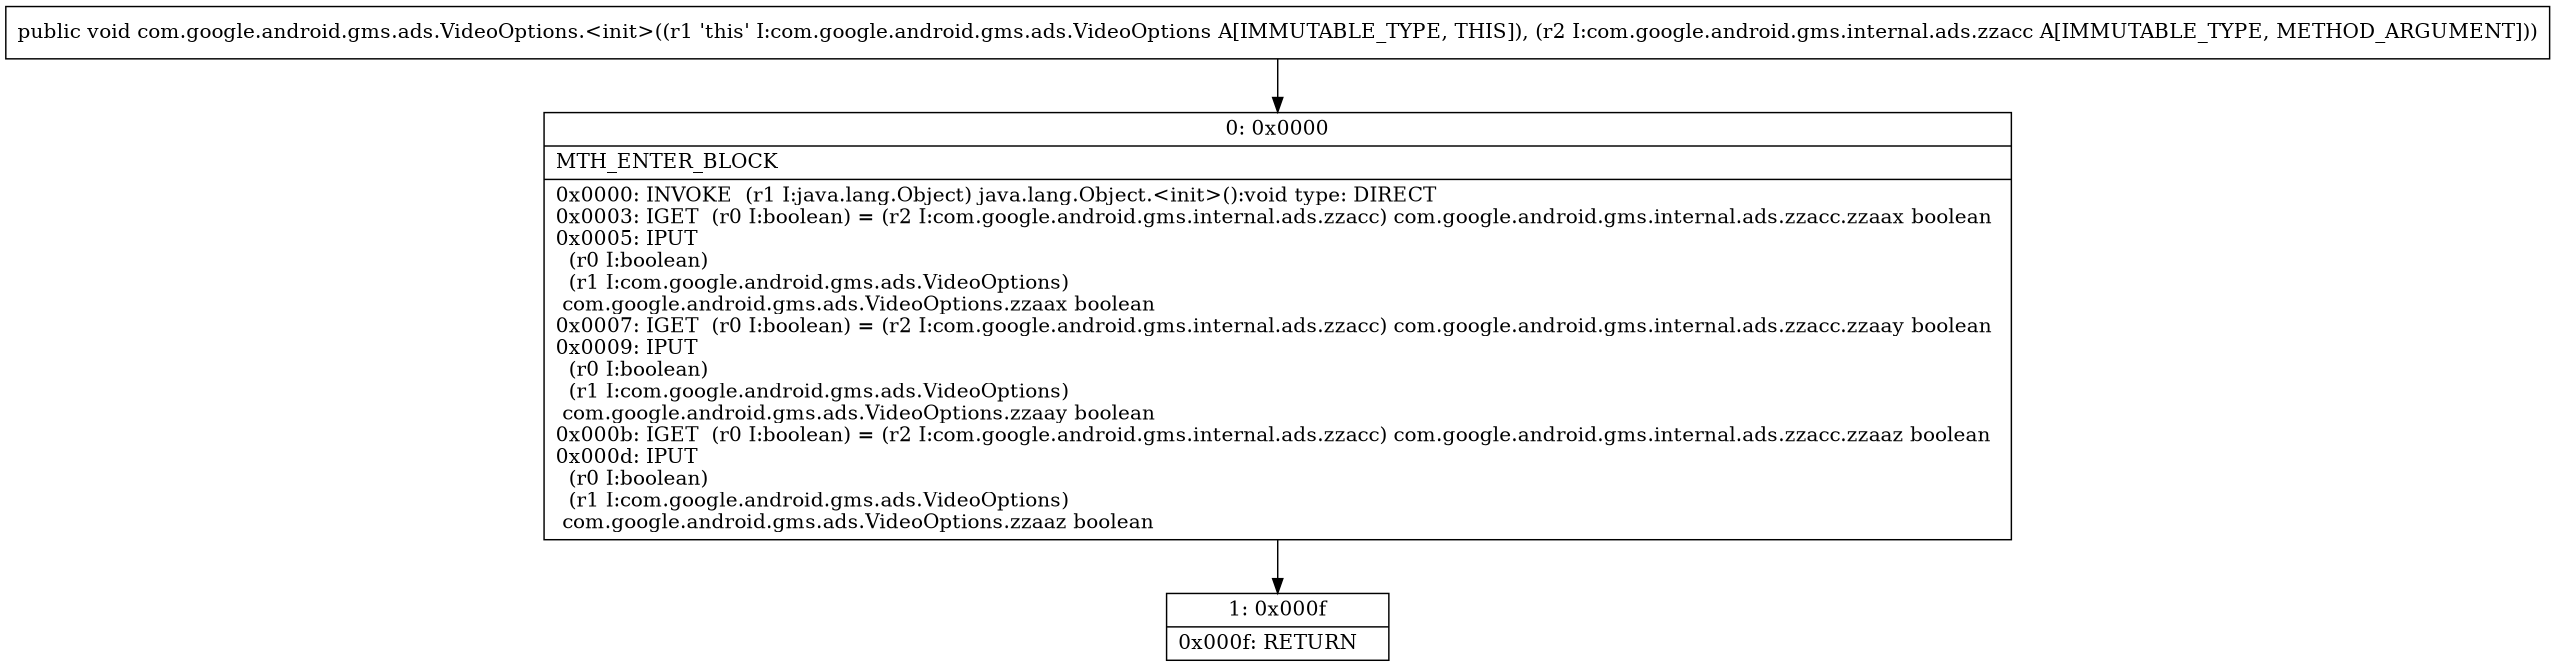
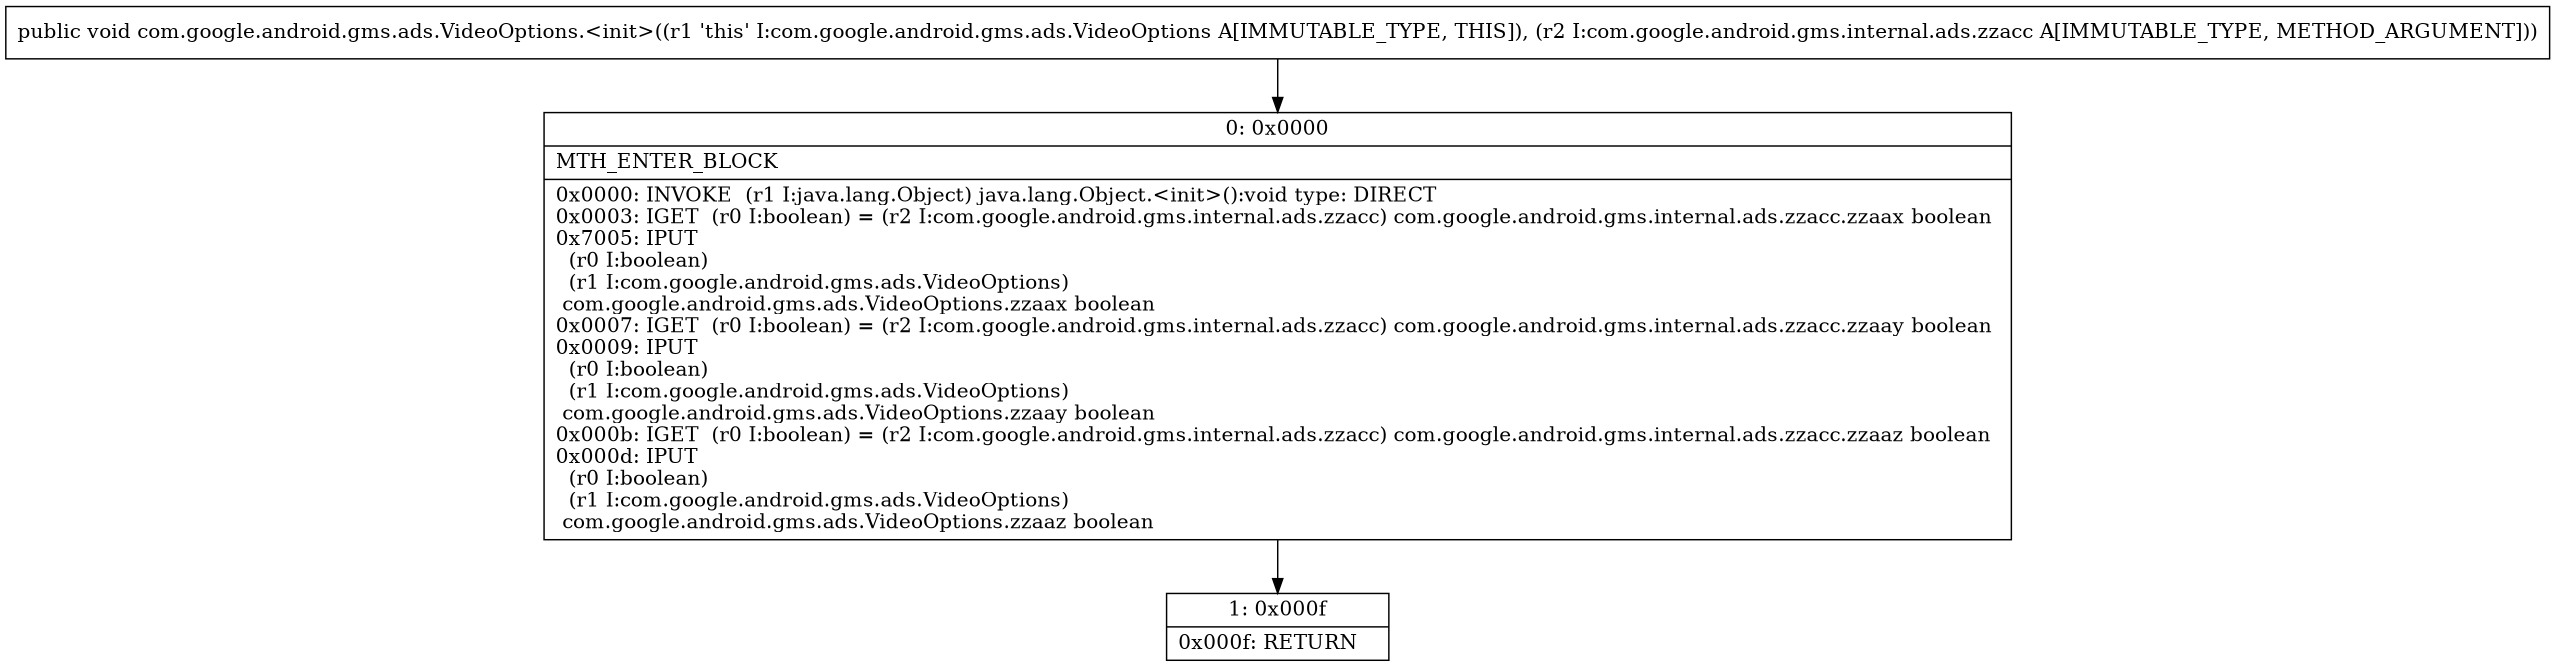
(633, 239) -> (633, 239)
